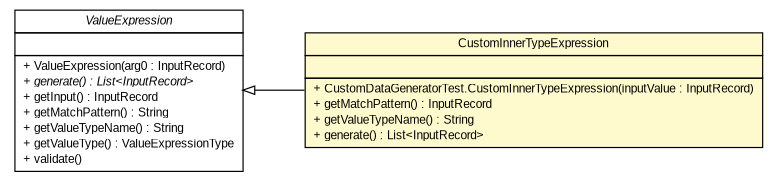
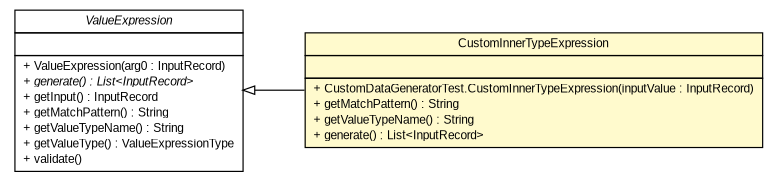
(403, 105) -> (386, 105)
